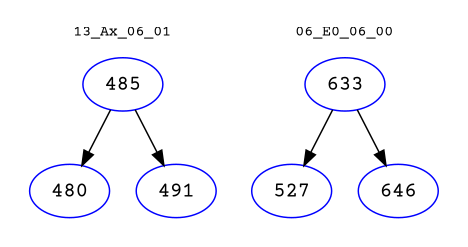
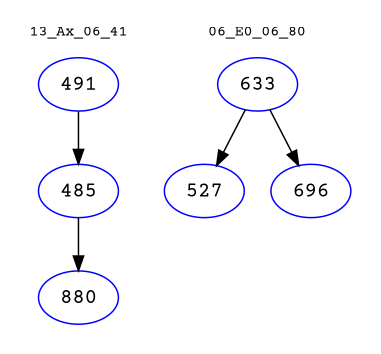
(123, 32) -> (79, 32)
(345, 32) -> (258, 32)
(146, 131) -> (78, 130)
(70, 191) -> (78, 298)
(398, 191) -> (311, 191)
